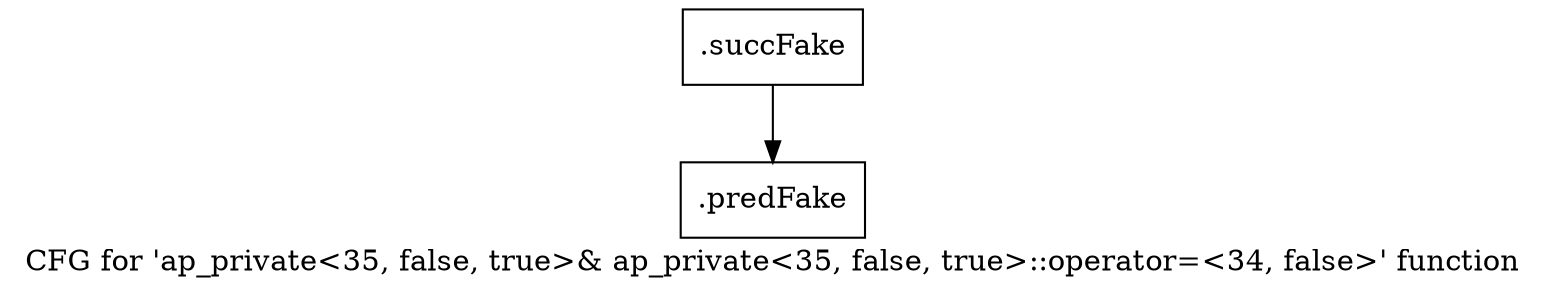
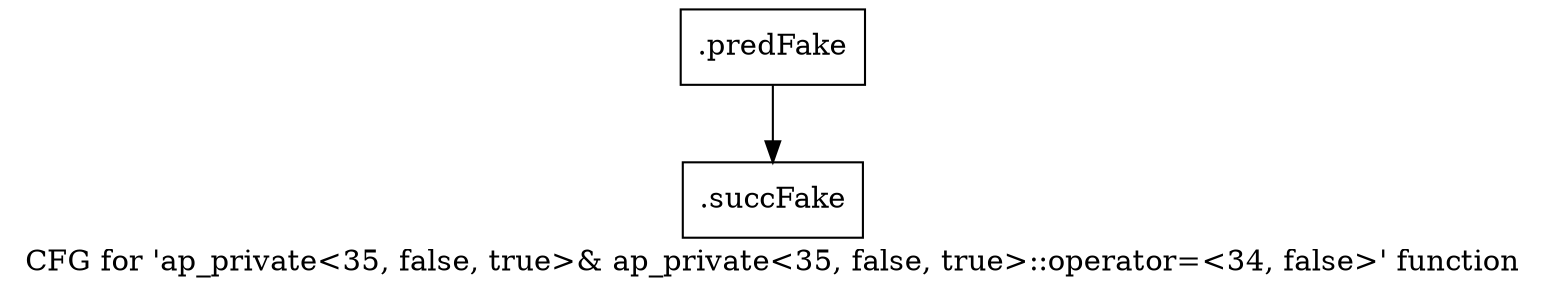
(773, 113) -> (773, 113)
